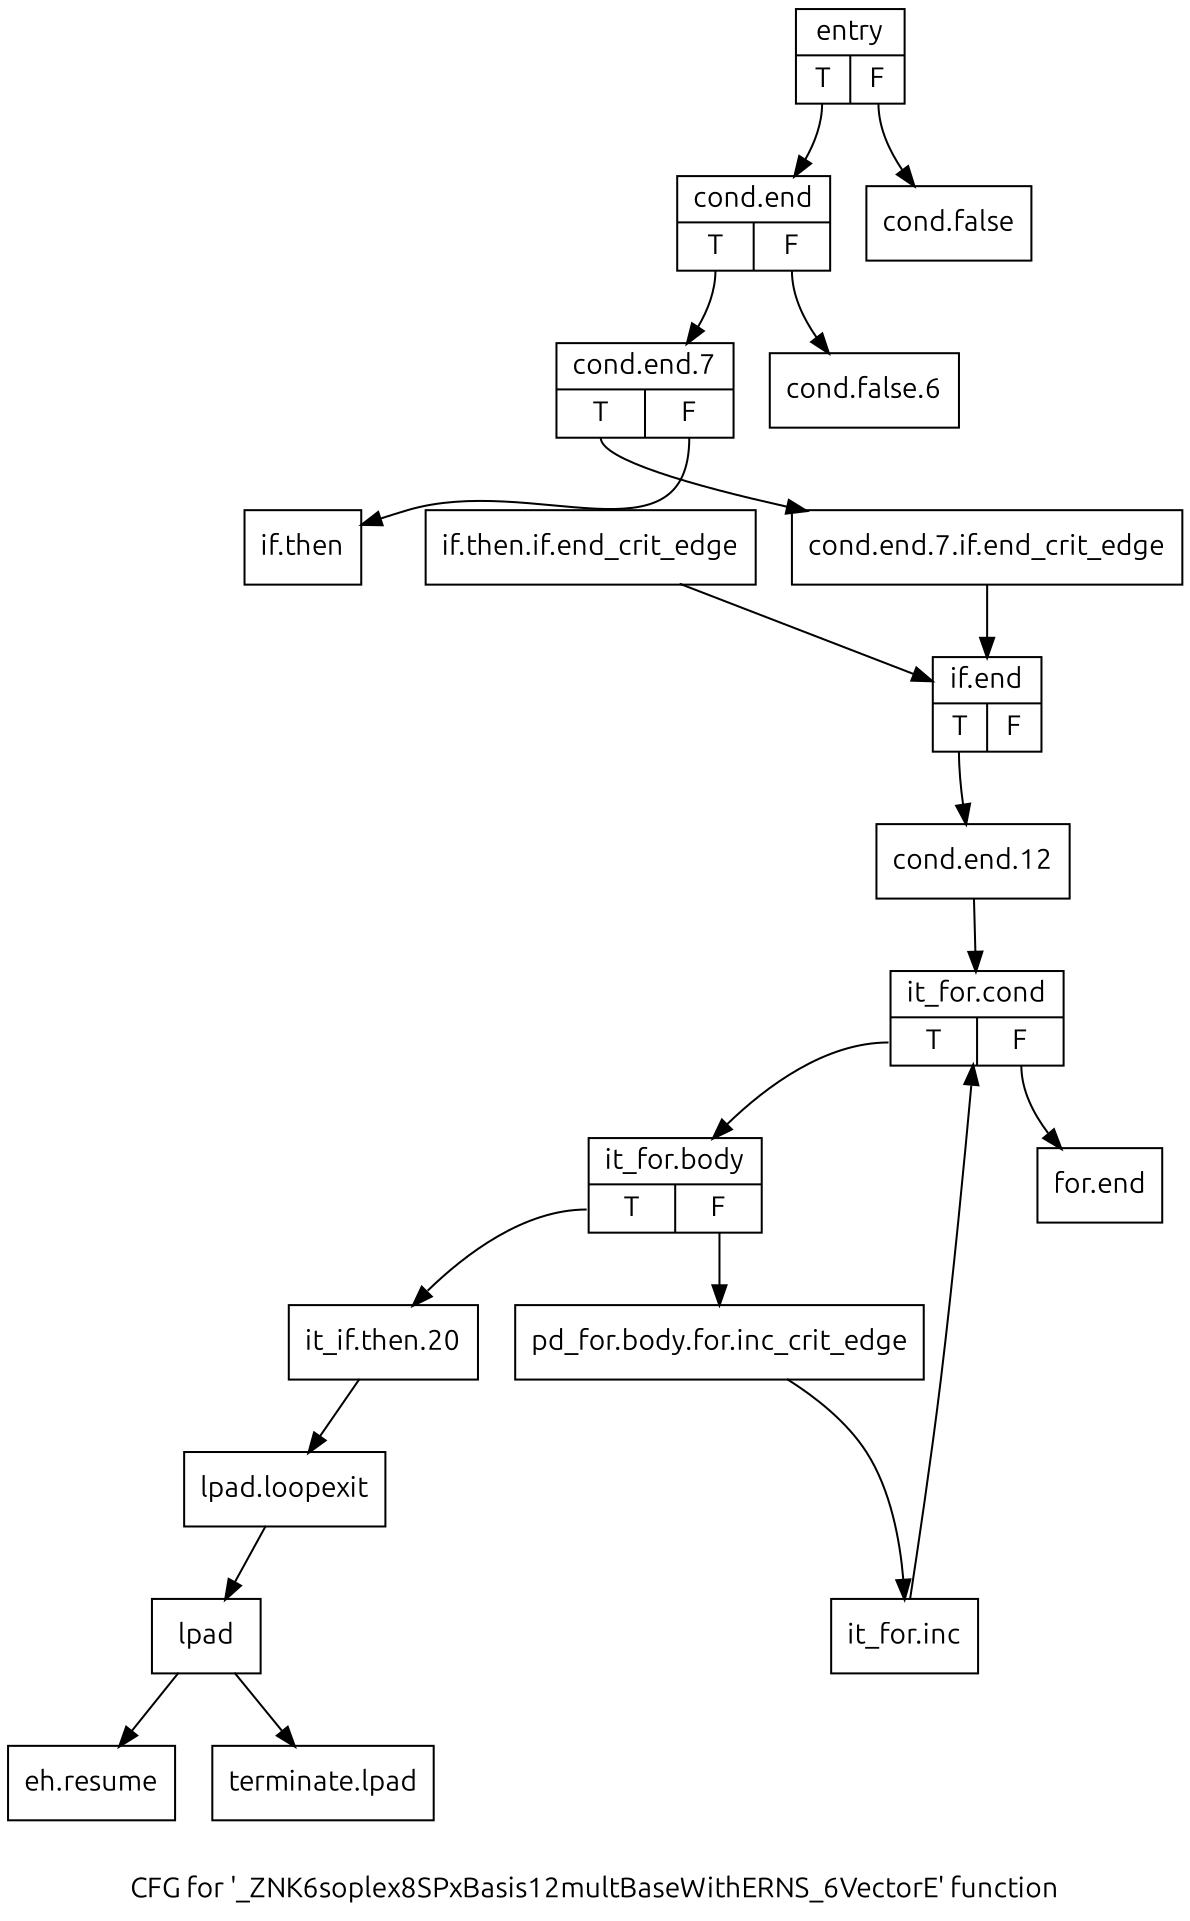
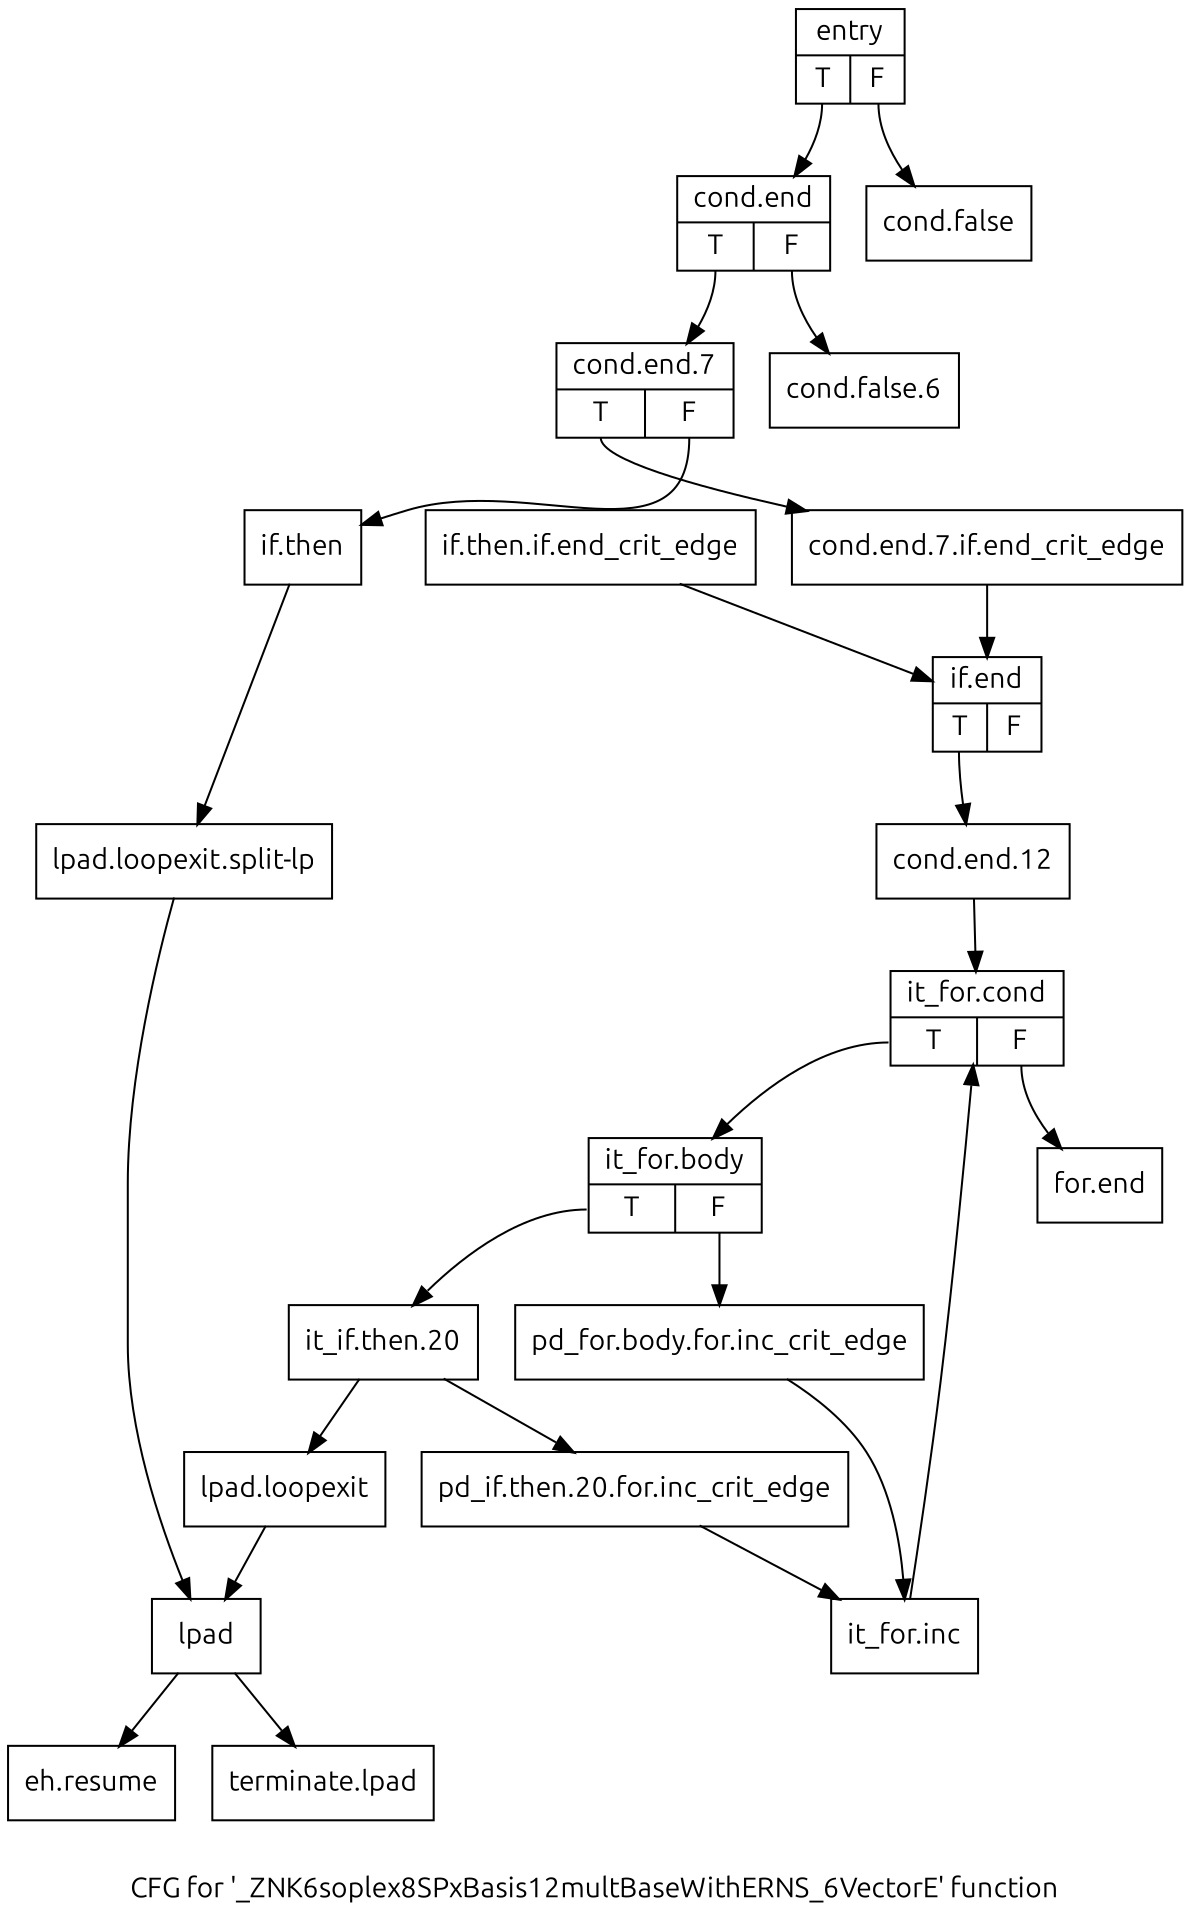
none -> (184, 861)
none -> (635, 1489)
